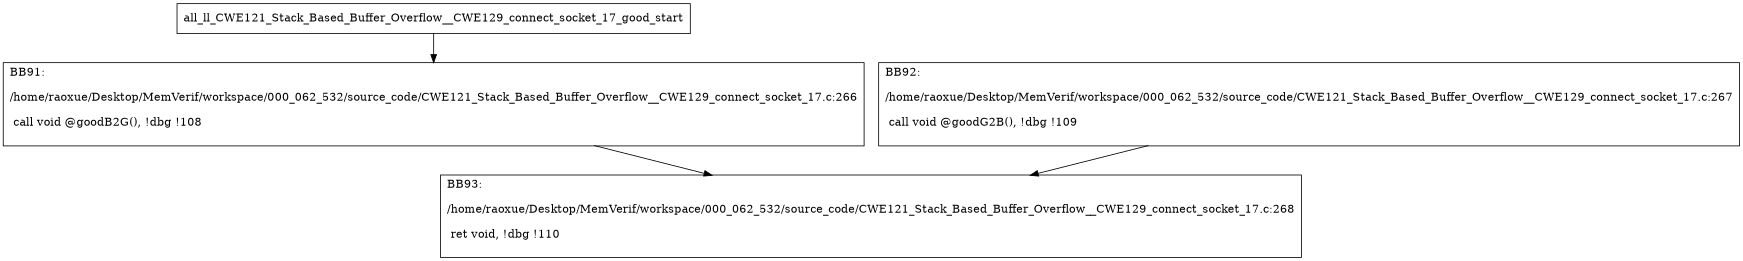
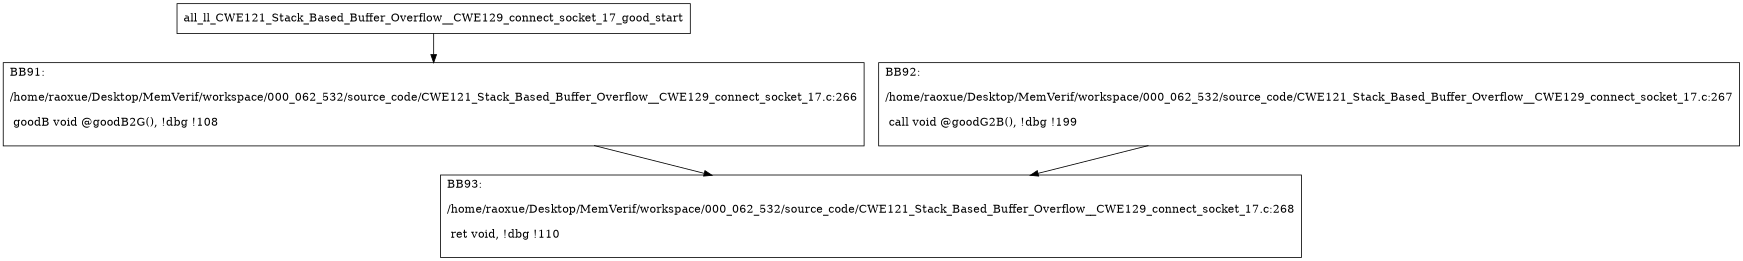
(106, 122) -> (114, 122)
(981, 122) -> (981, 122)
